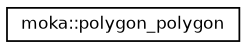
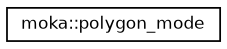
(123, 24) -> (114, 24)
